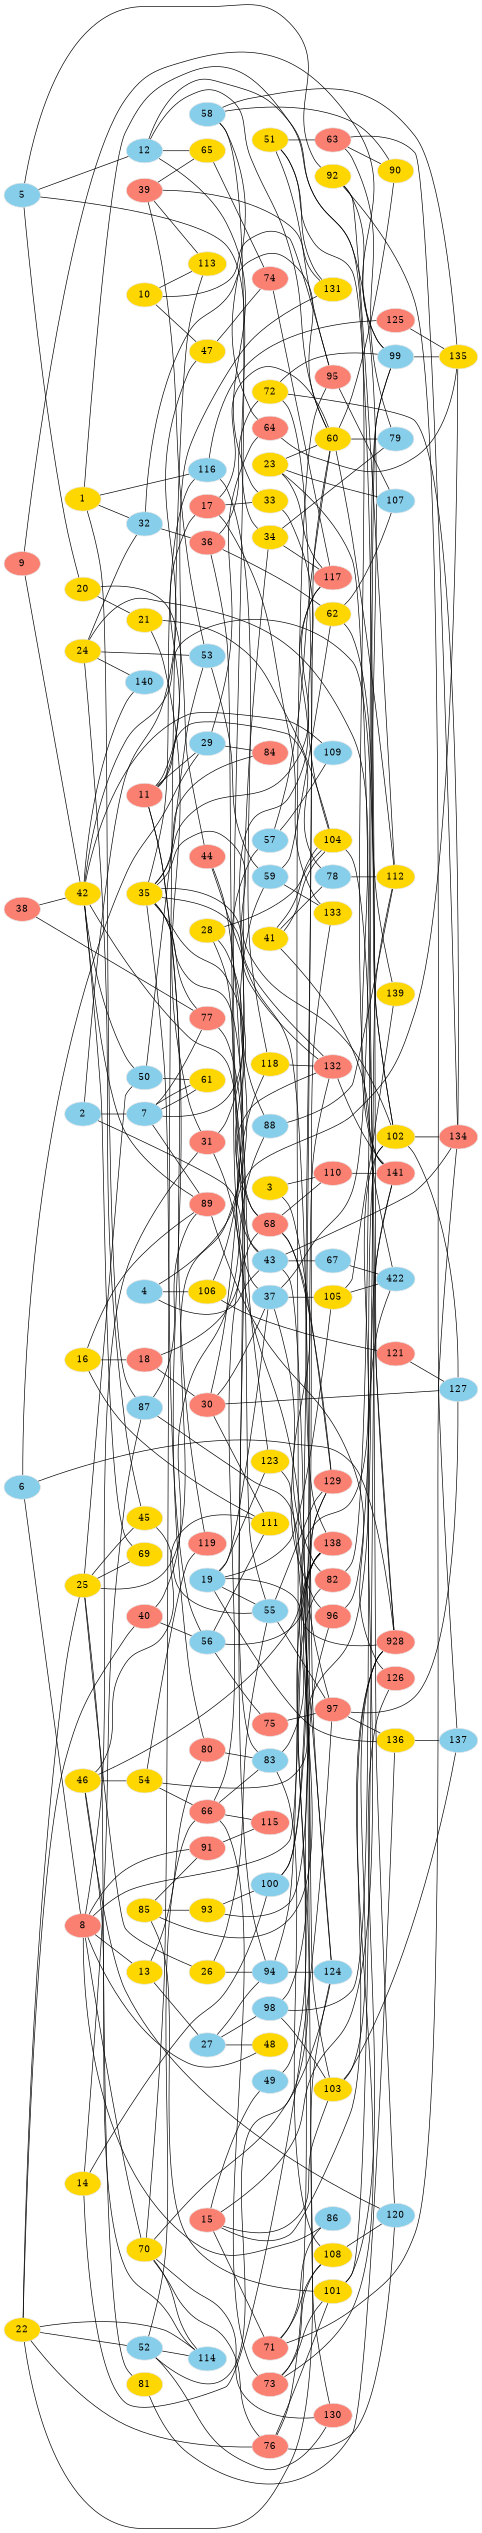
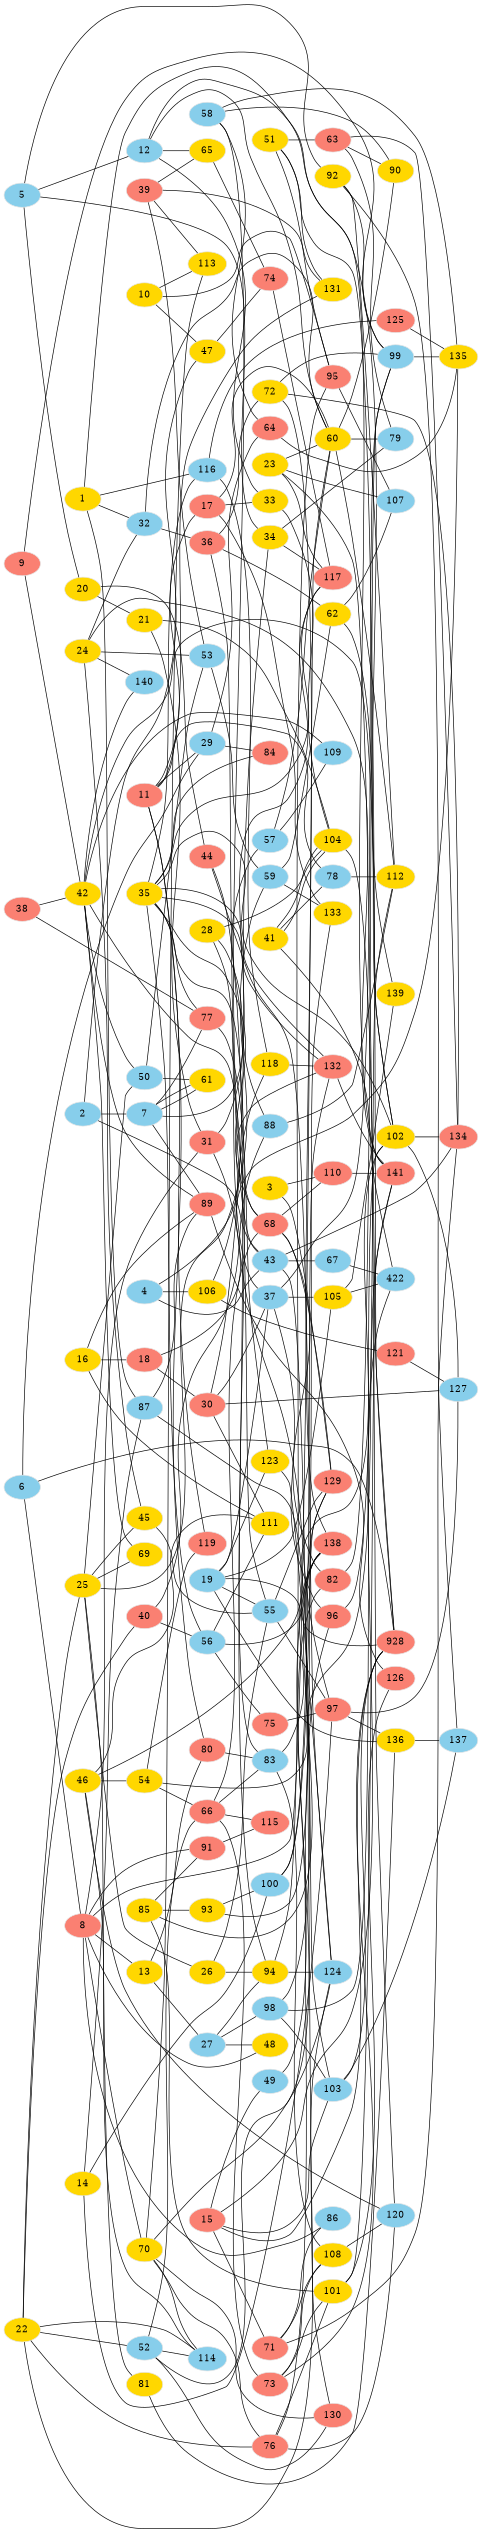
(270, 1972) -> (270, 1972)
(333, 2089) -> (333, 2089)
